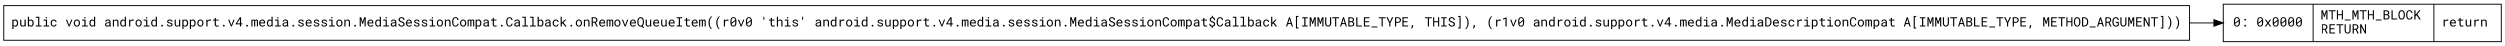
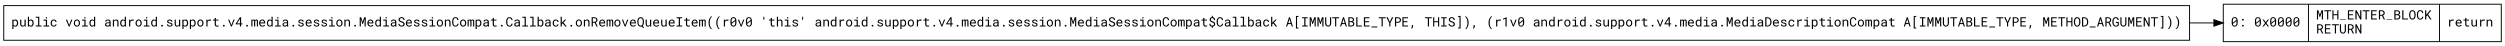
(2371, 15) -> (2374, 15)
